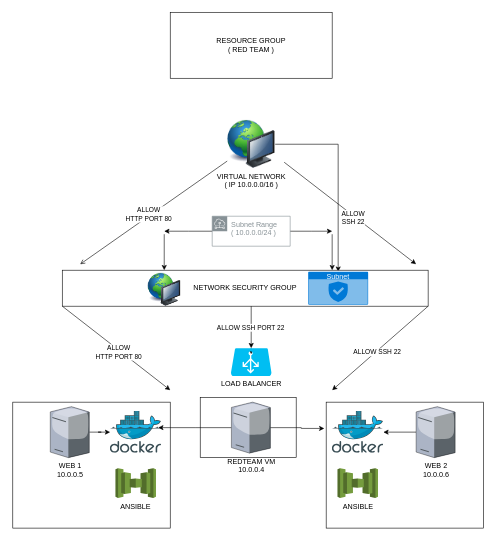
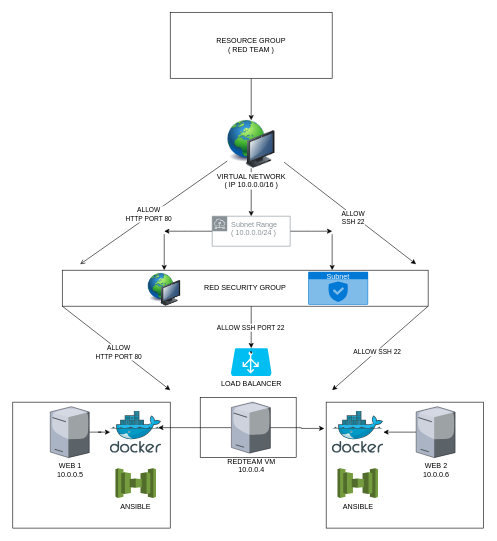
none -> (251, 114)
(337, 144) -> (251, 210)
(245, 288) -> (245, 288)
